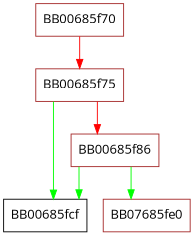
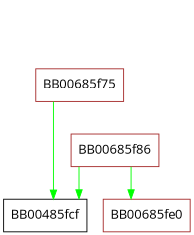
(80, 20) -> none
(97, 113) -> none
(45, 216) -> (45, 216)
(147, 216) -> (147, 216)
